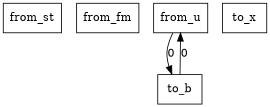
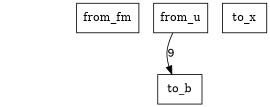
(32, 18) -> none
(172, 54) -> (172, 54)
(180, 58) -> none
